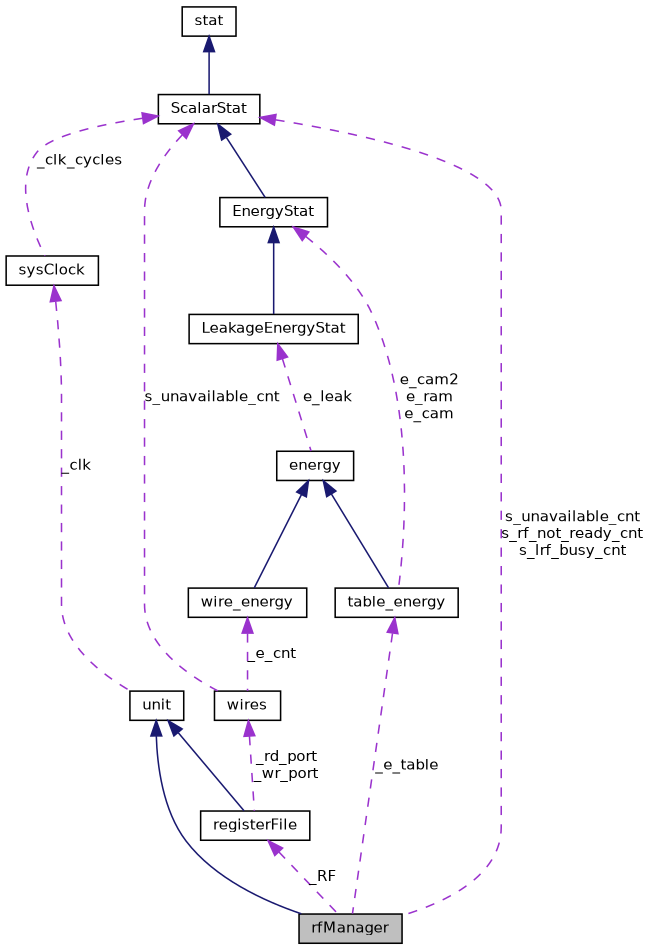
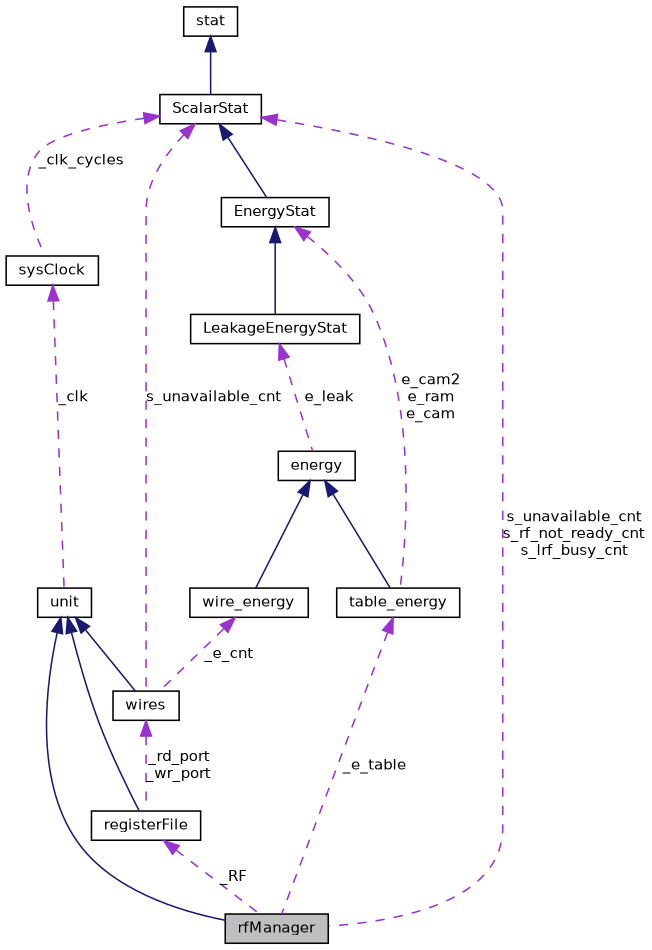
none -> (110, 660)
